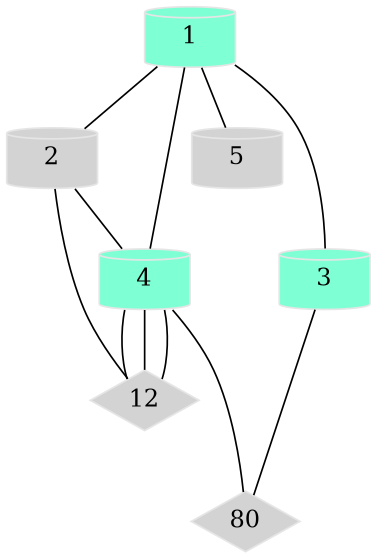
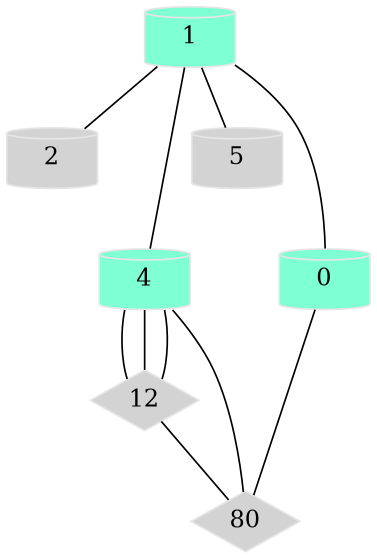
(99, 219) -> none
(325, 279) -> (325, 279)
(77, 290) -> (195, 461)
